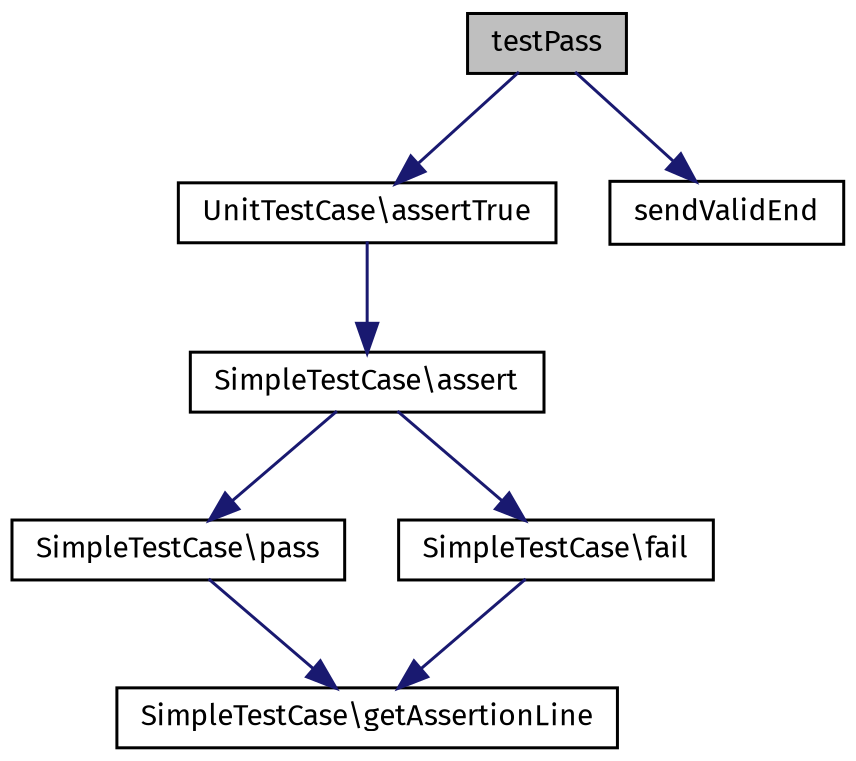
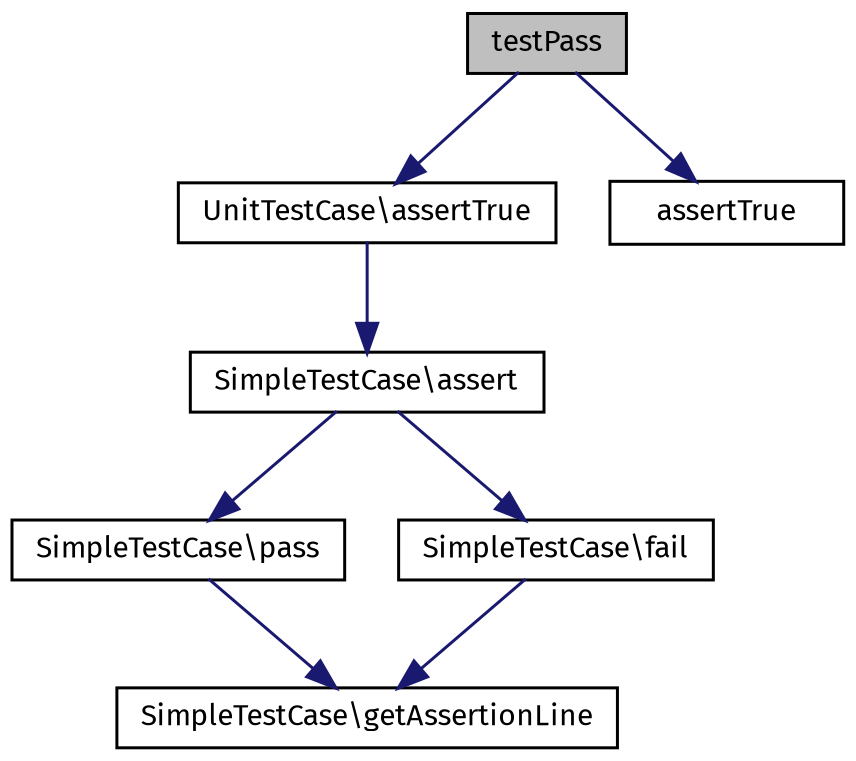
(727, 213) -> (727, 213)
